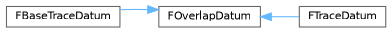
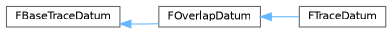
(134, 9) -> (145, 24)
